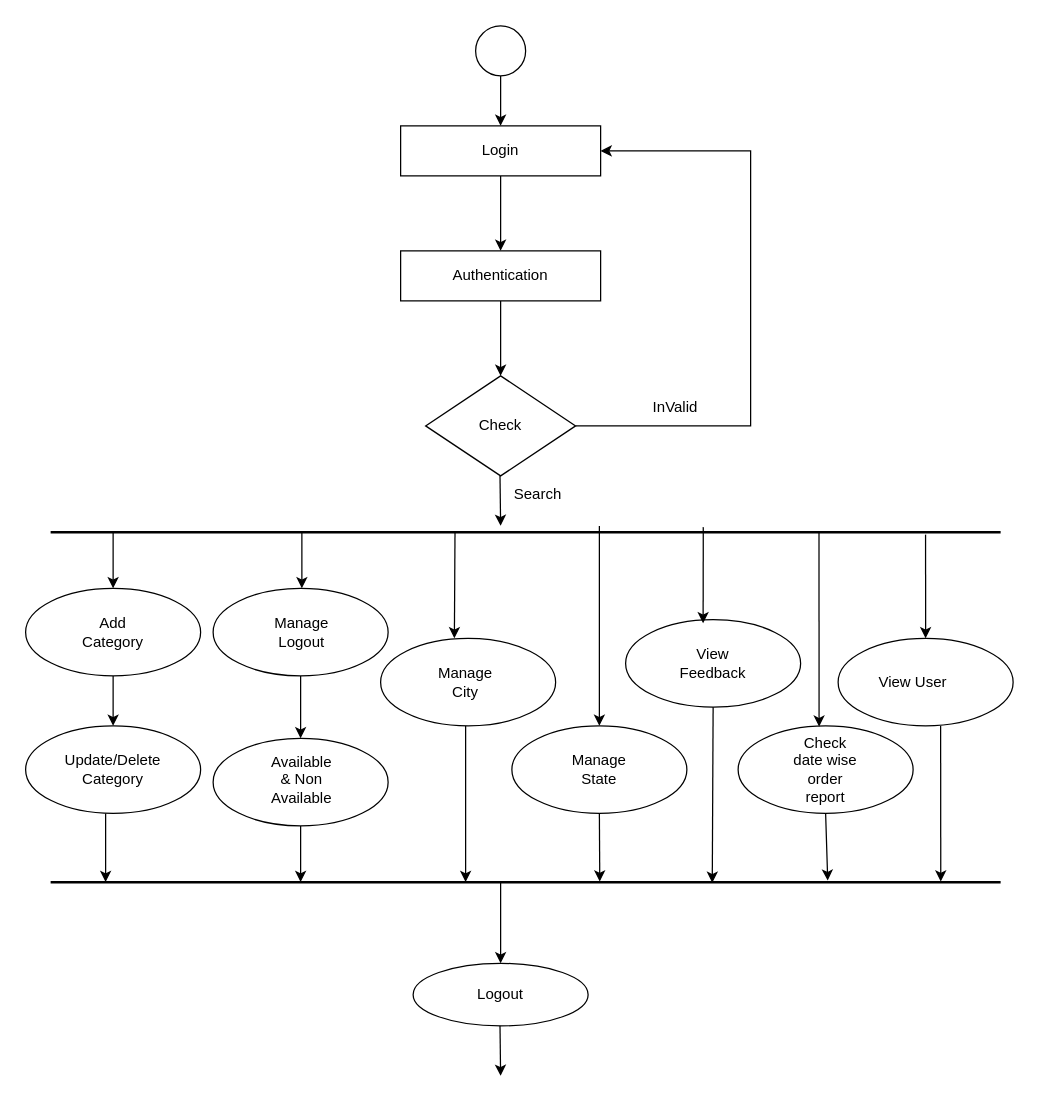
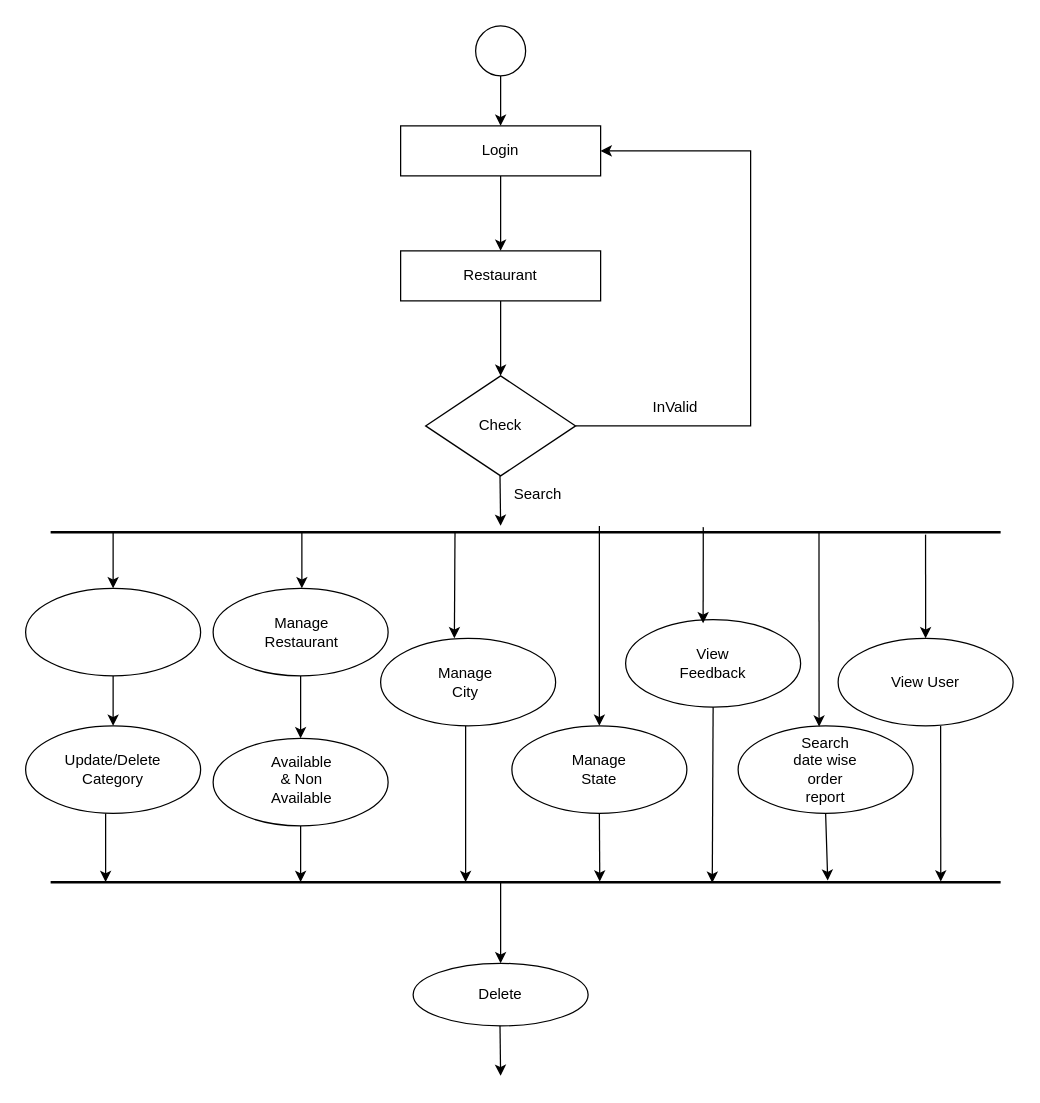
(501, 276) -> (501, 276)
(113, 632) -> none
(302, 632) -> (302, 632)
(913, 682) -> (926, 682)
(826, 769) -> (826, 769)
(501, 994) -> (501, 994)
